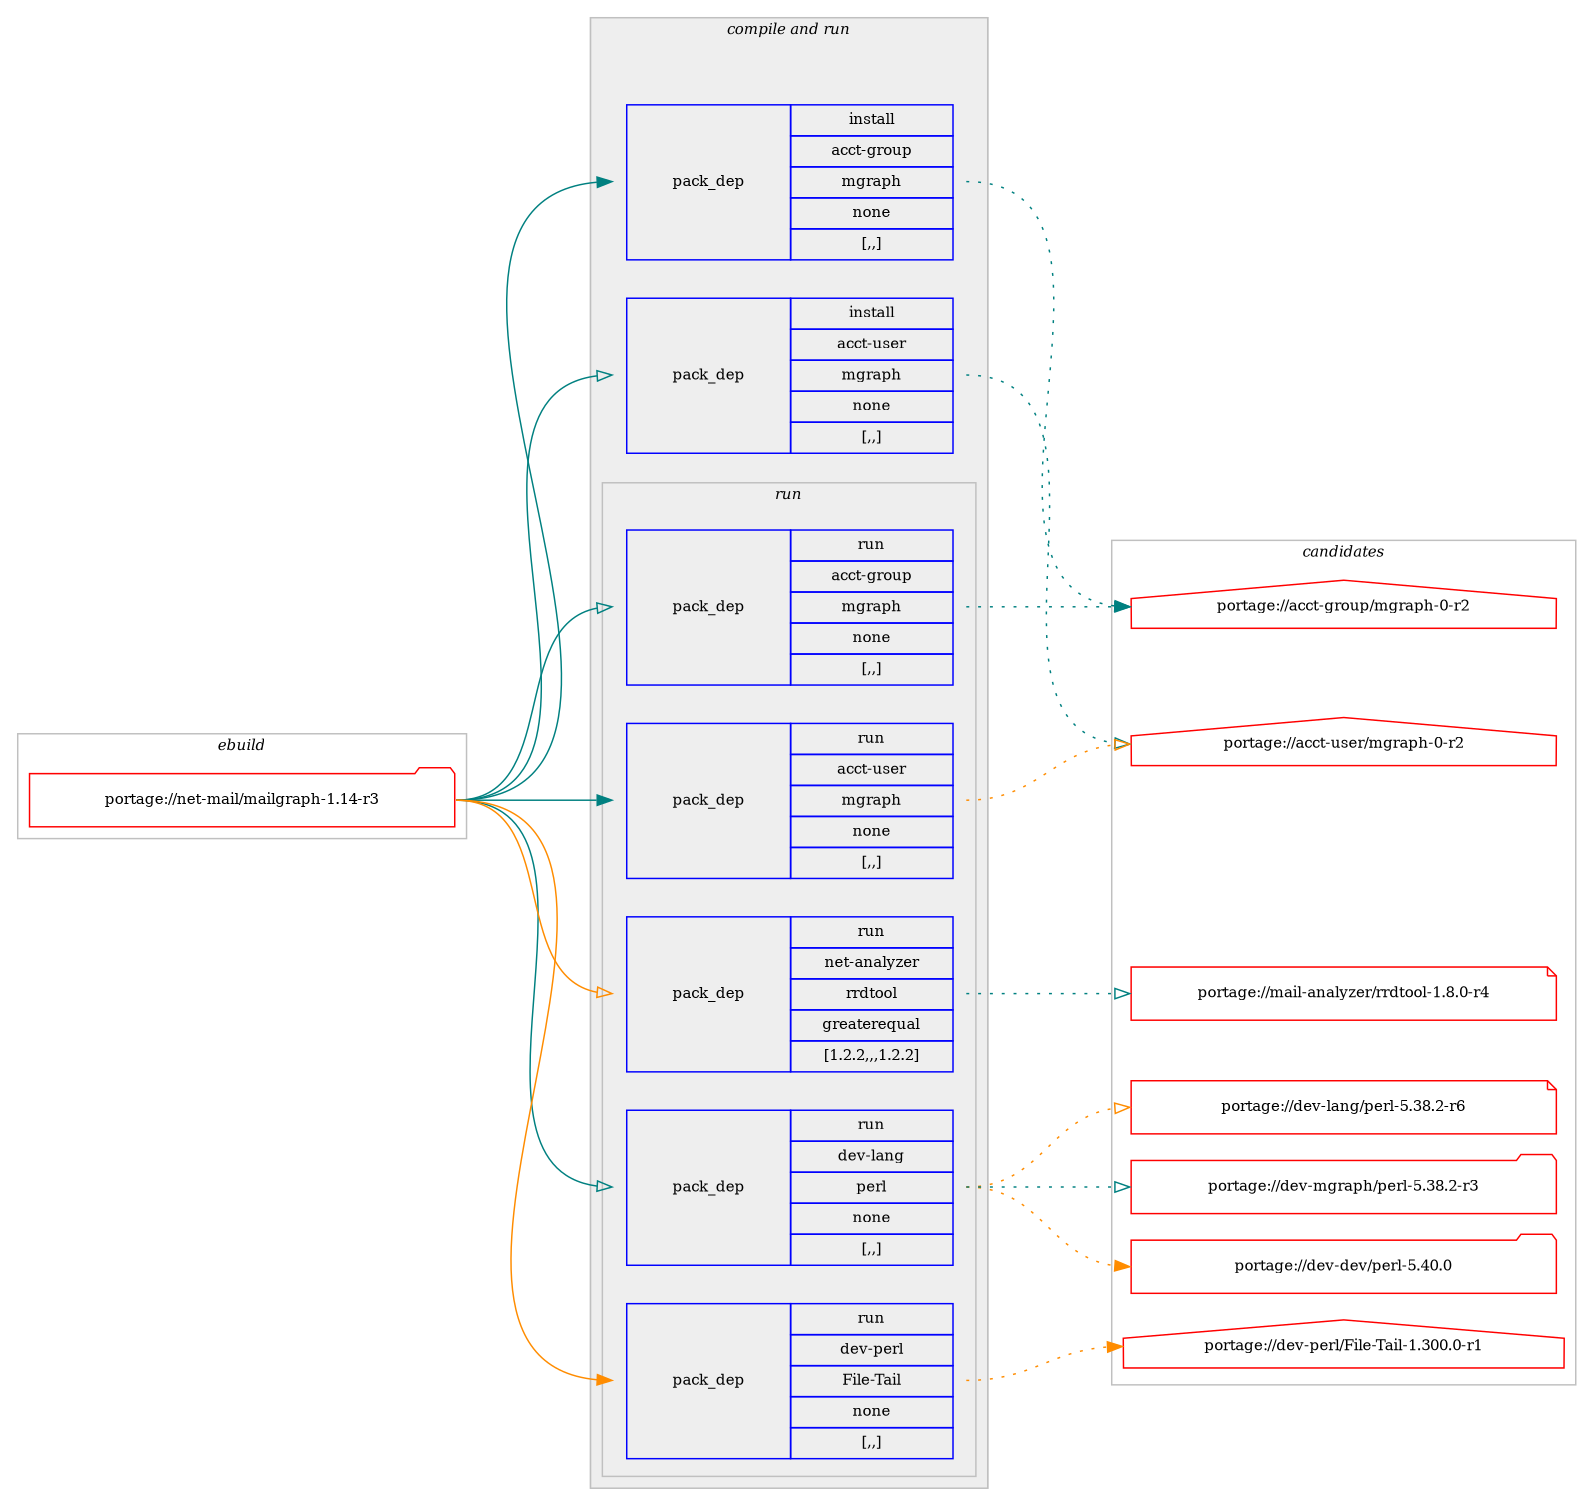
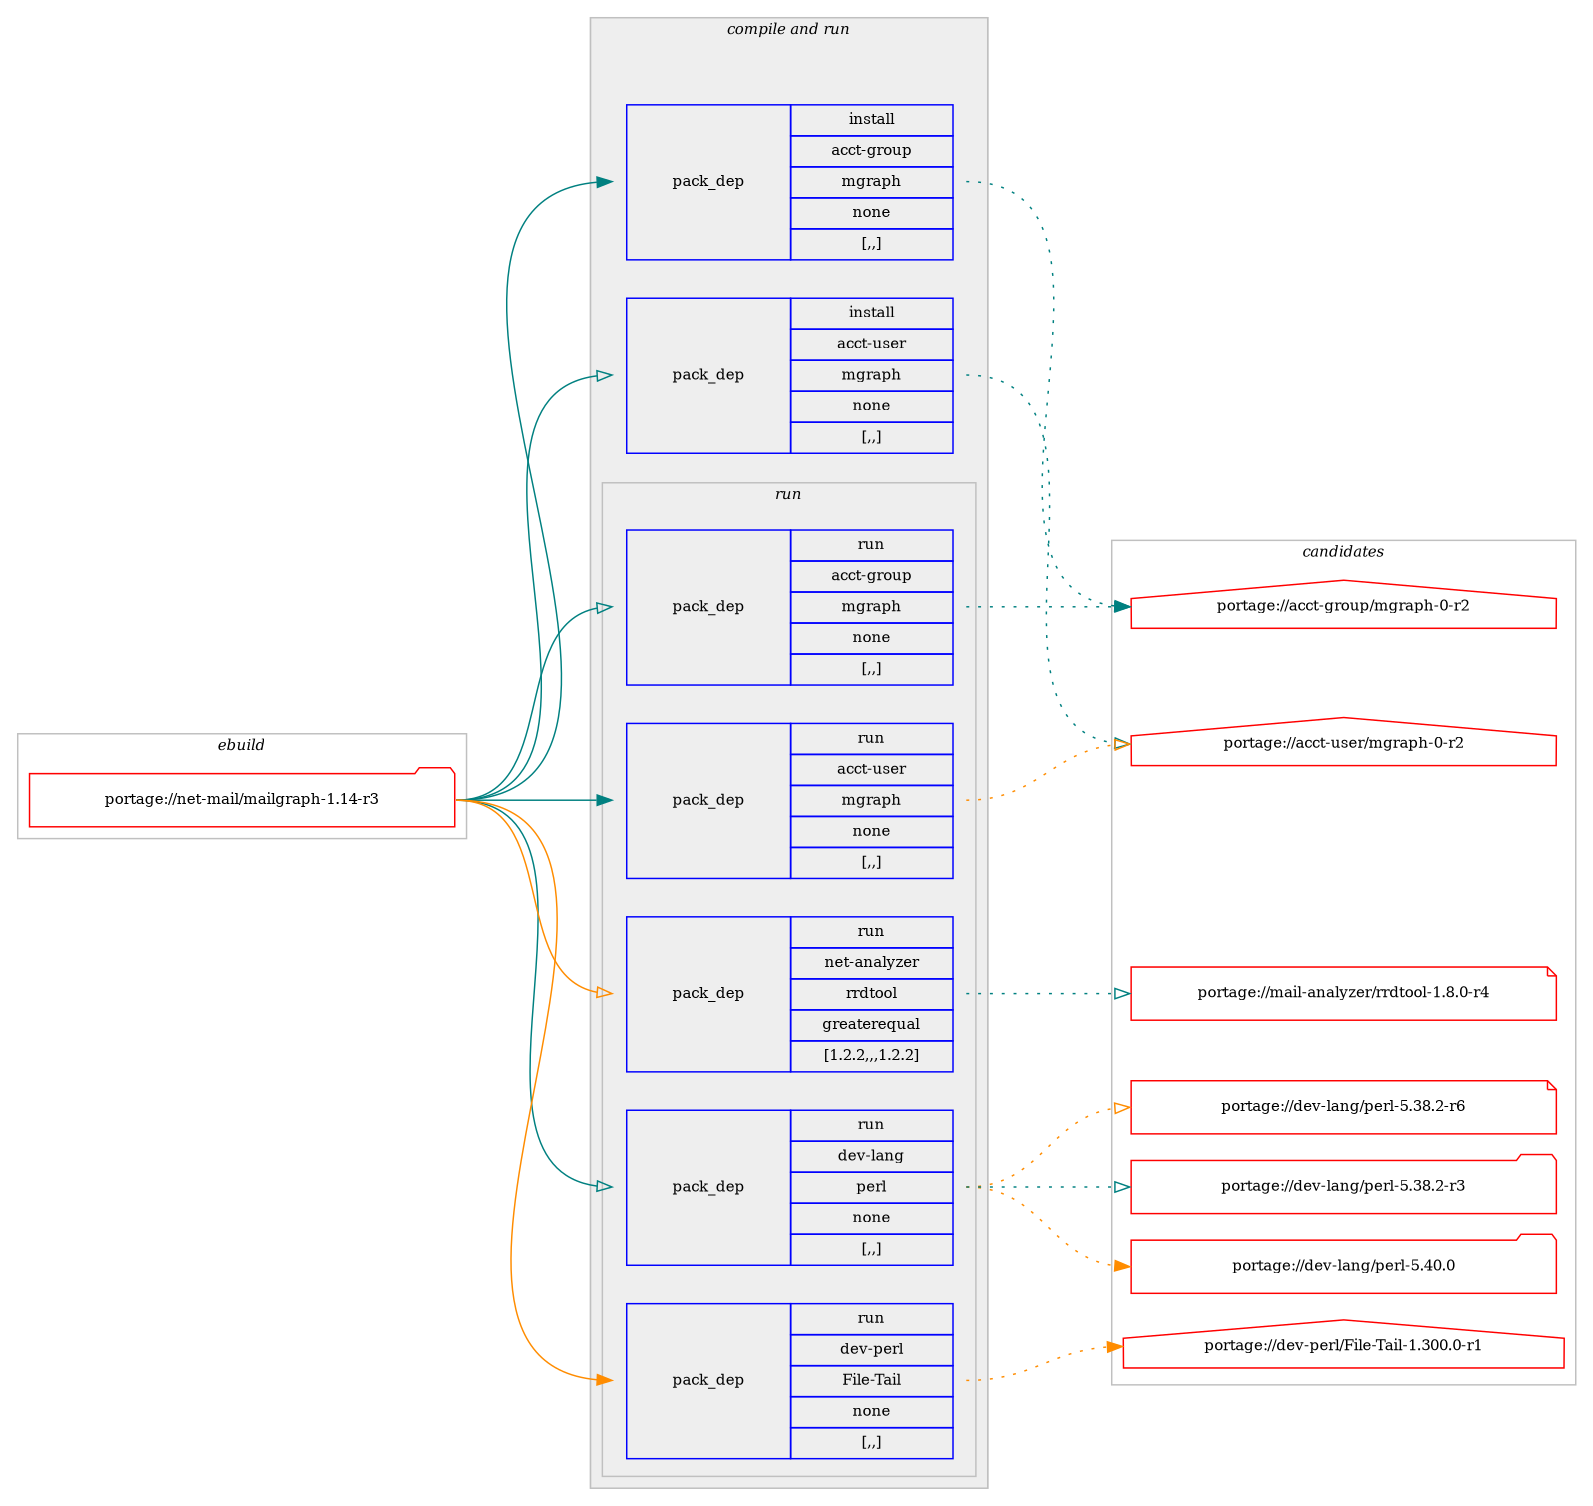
(1344, 1187) -> (1344, 1187)
(1344, 1267) -> (1344, 1267)
